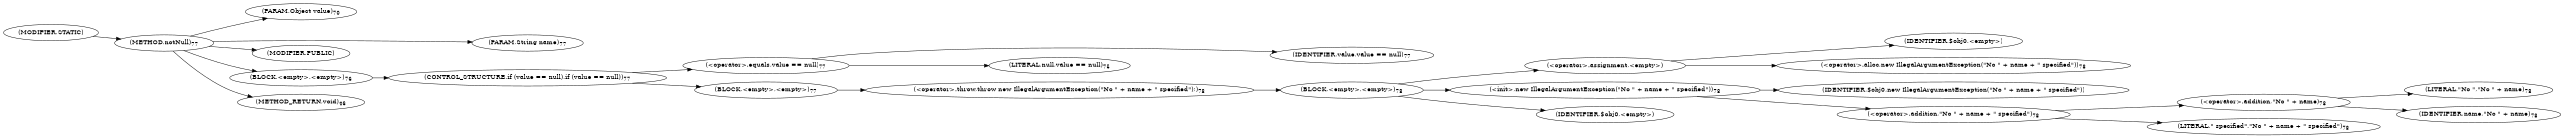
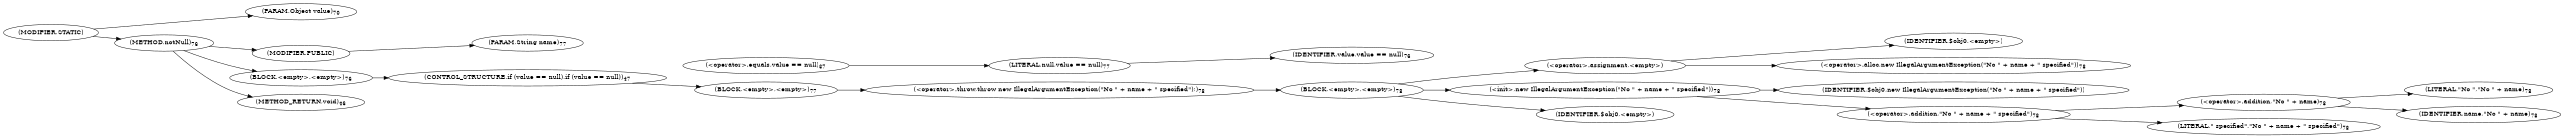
(226, 27) -> (171, 23)
(340, 41) -> (409, 48)
(195, 42) -> (195, 42)
(1042, 48) -> (1199, 61)
(1408, 55) -> (1408, 55)
(823, 65) -> (823, 65)
(1107, 65) -> (1107, 65)
(660, 71) -> none
(627, 77) -> (627, 77)
